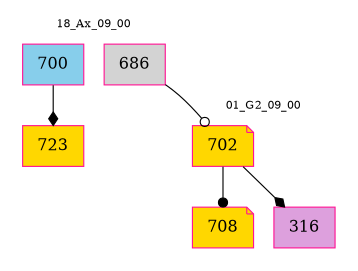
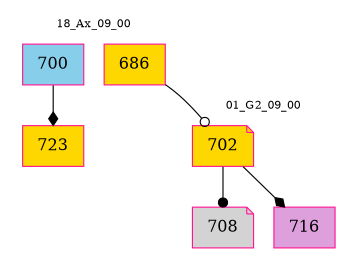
(135, 65) -> (135, 65)
(223, 228) -> (223, 228)
(304, 228) -> (304, 228)
